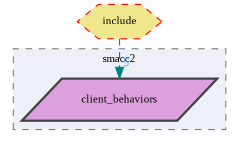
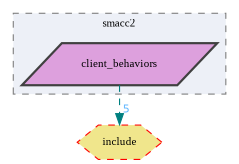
(120, 56) -> (120, 101)
